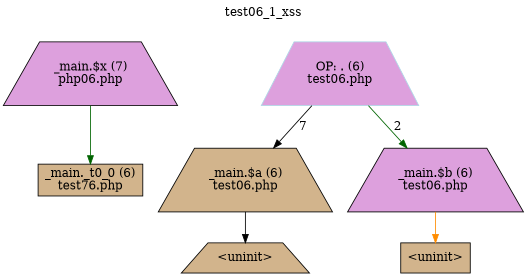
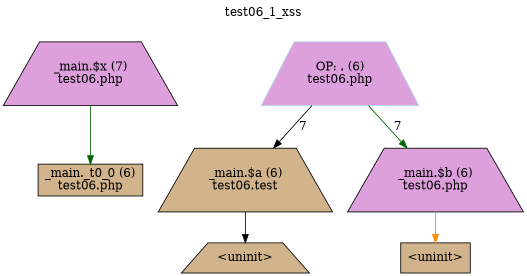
(90, 74) -> (90, 74)
(398, 127) -> (398, 127)
(90, 180) -> (90, 180)
(245, 180) -> (245, 180)
